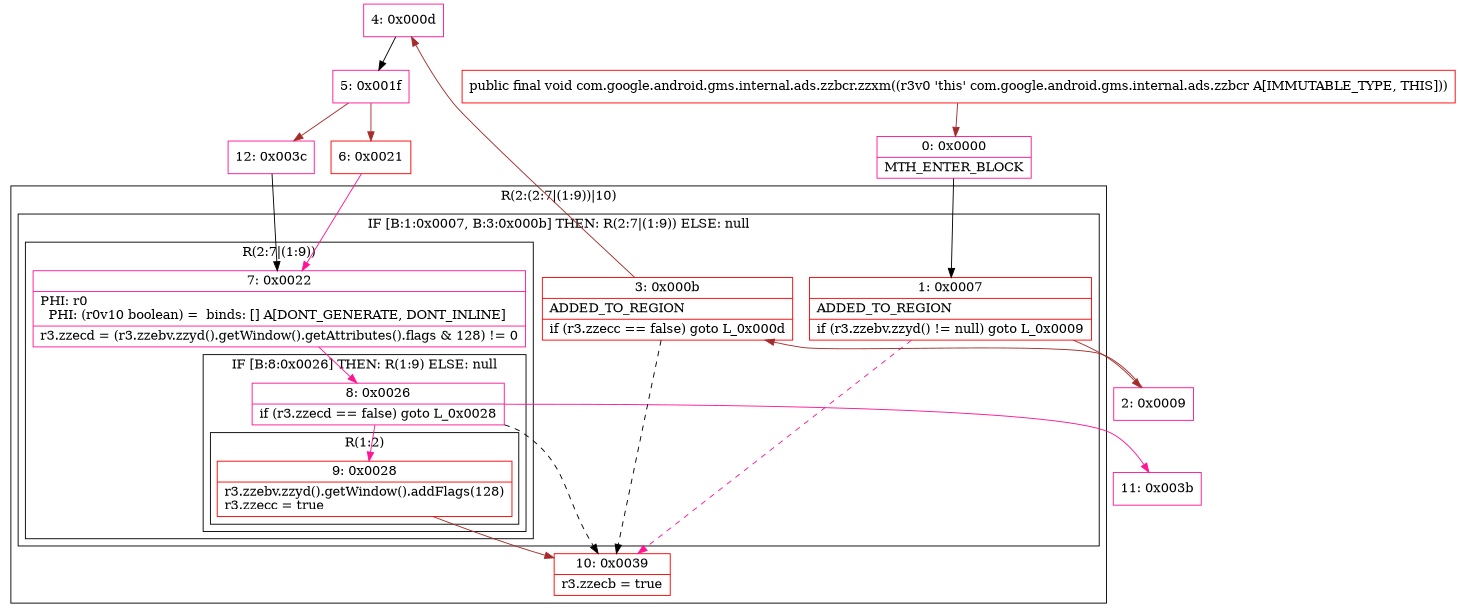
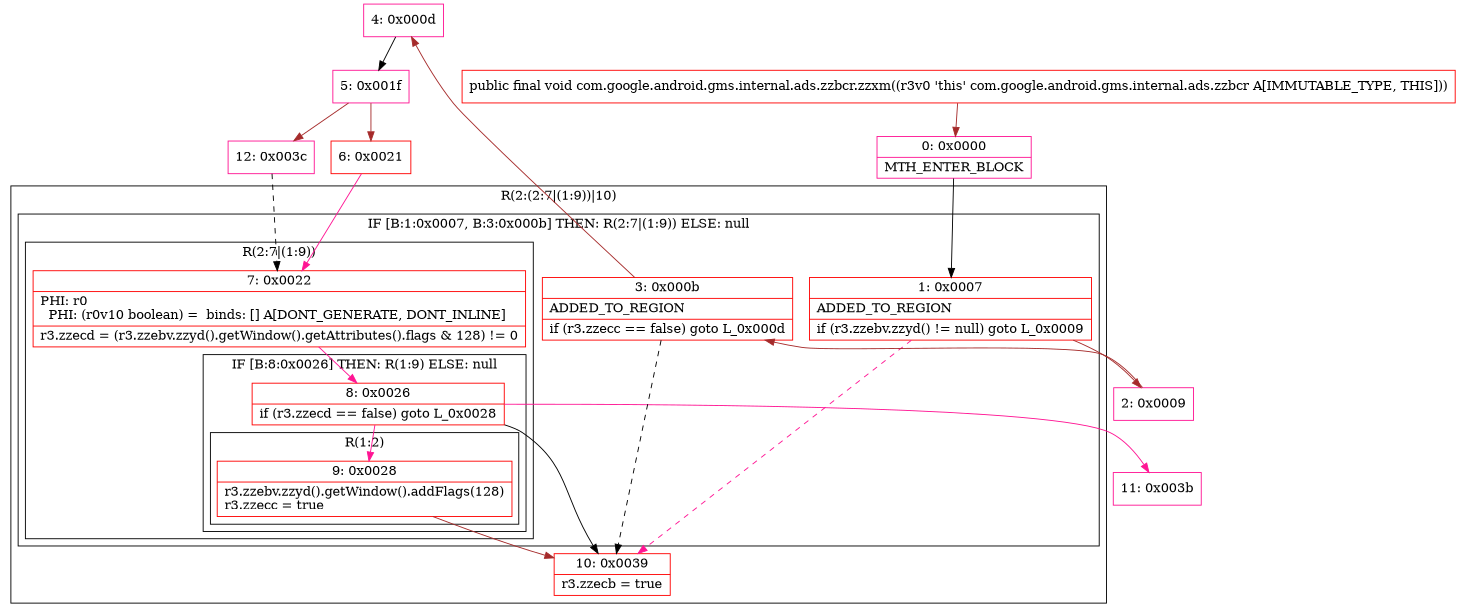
(275, 220) -> (275, 220)
(279, 309) -> (279, 309)
(378, 404) -> (378, 404)
(560, 475) -> (560, 475)
